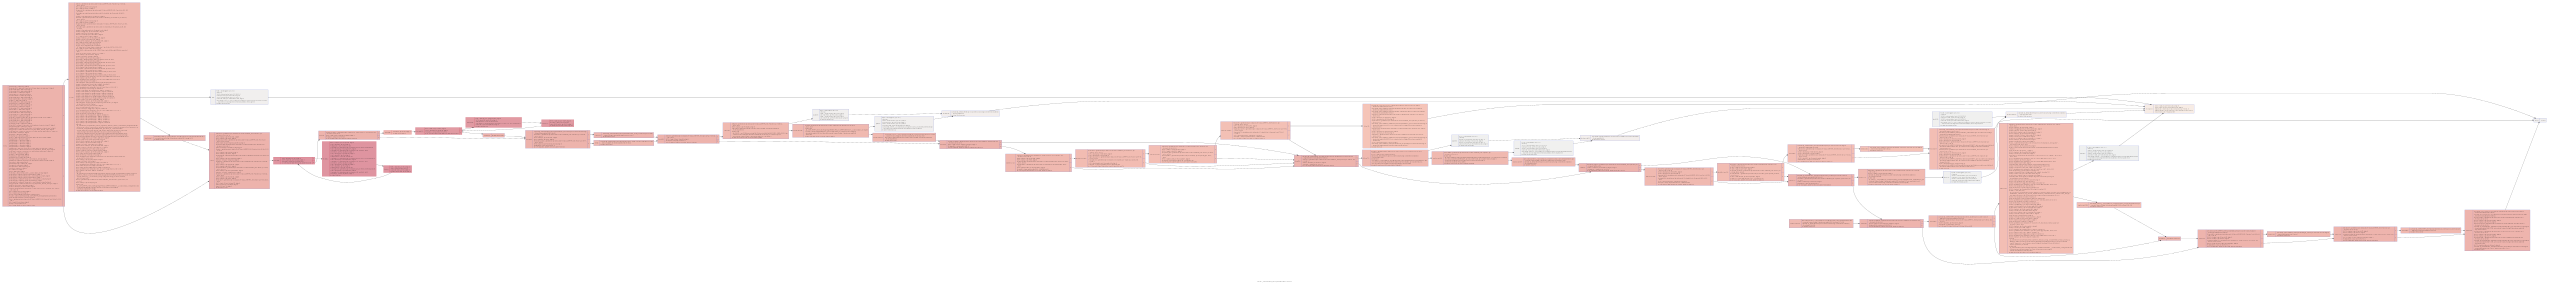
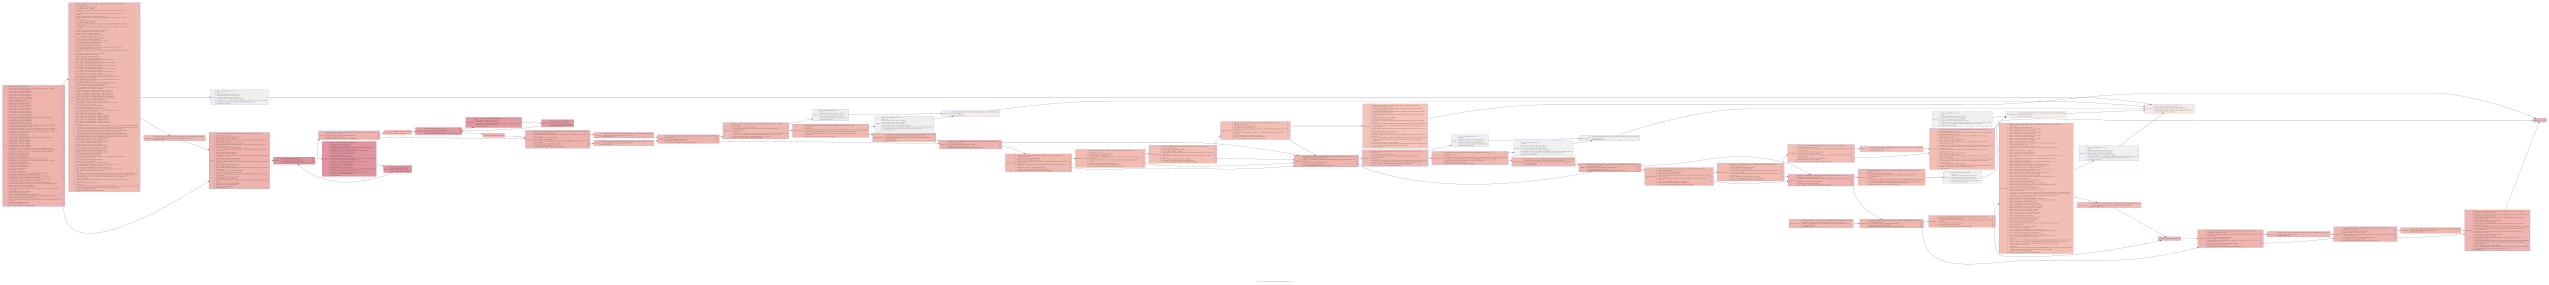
(2540, 120) -> (2540, 120)
